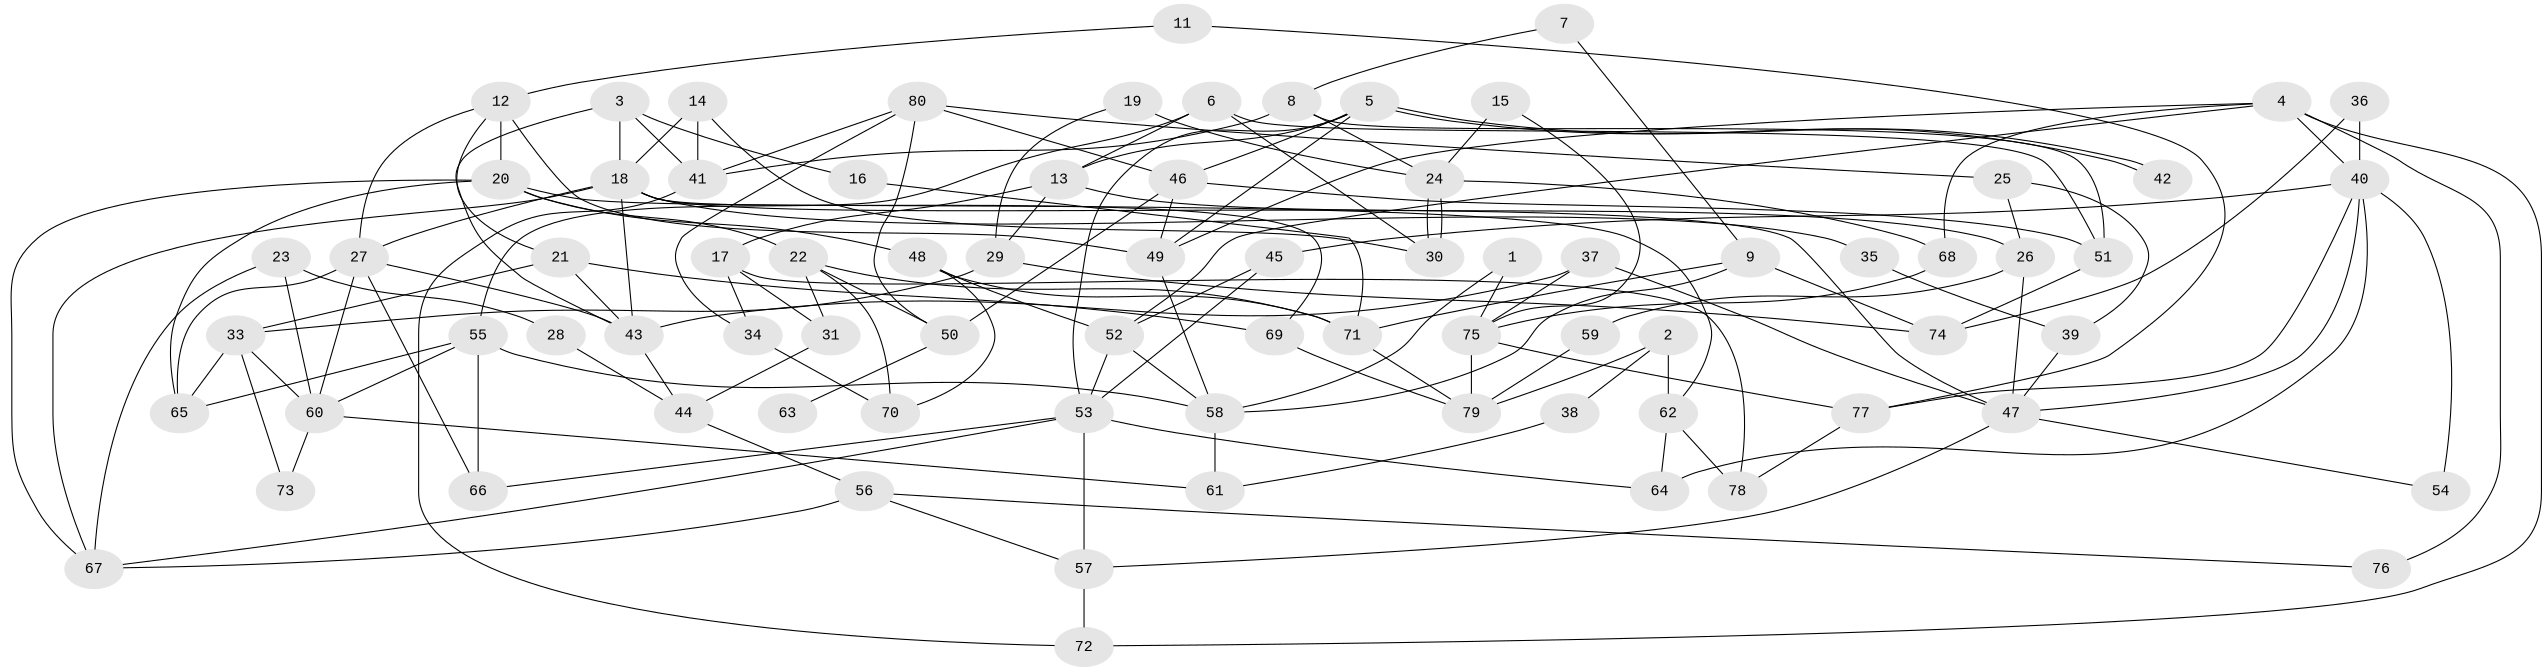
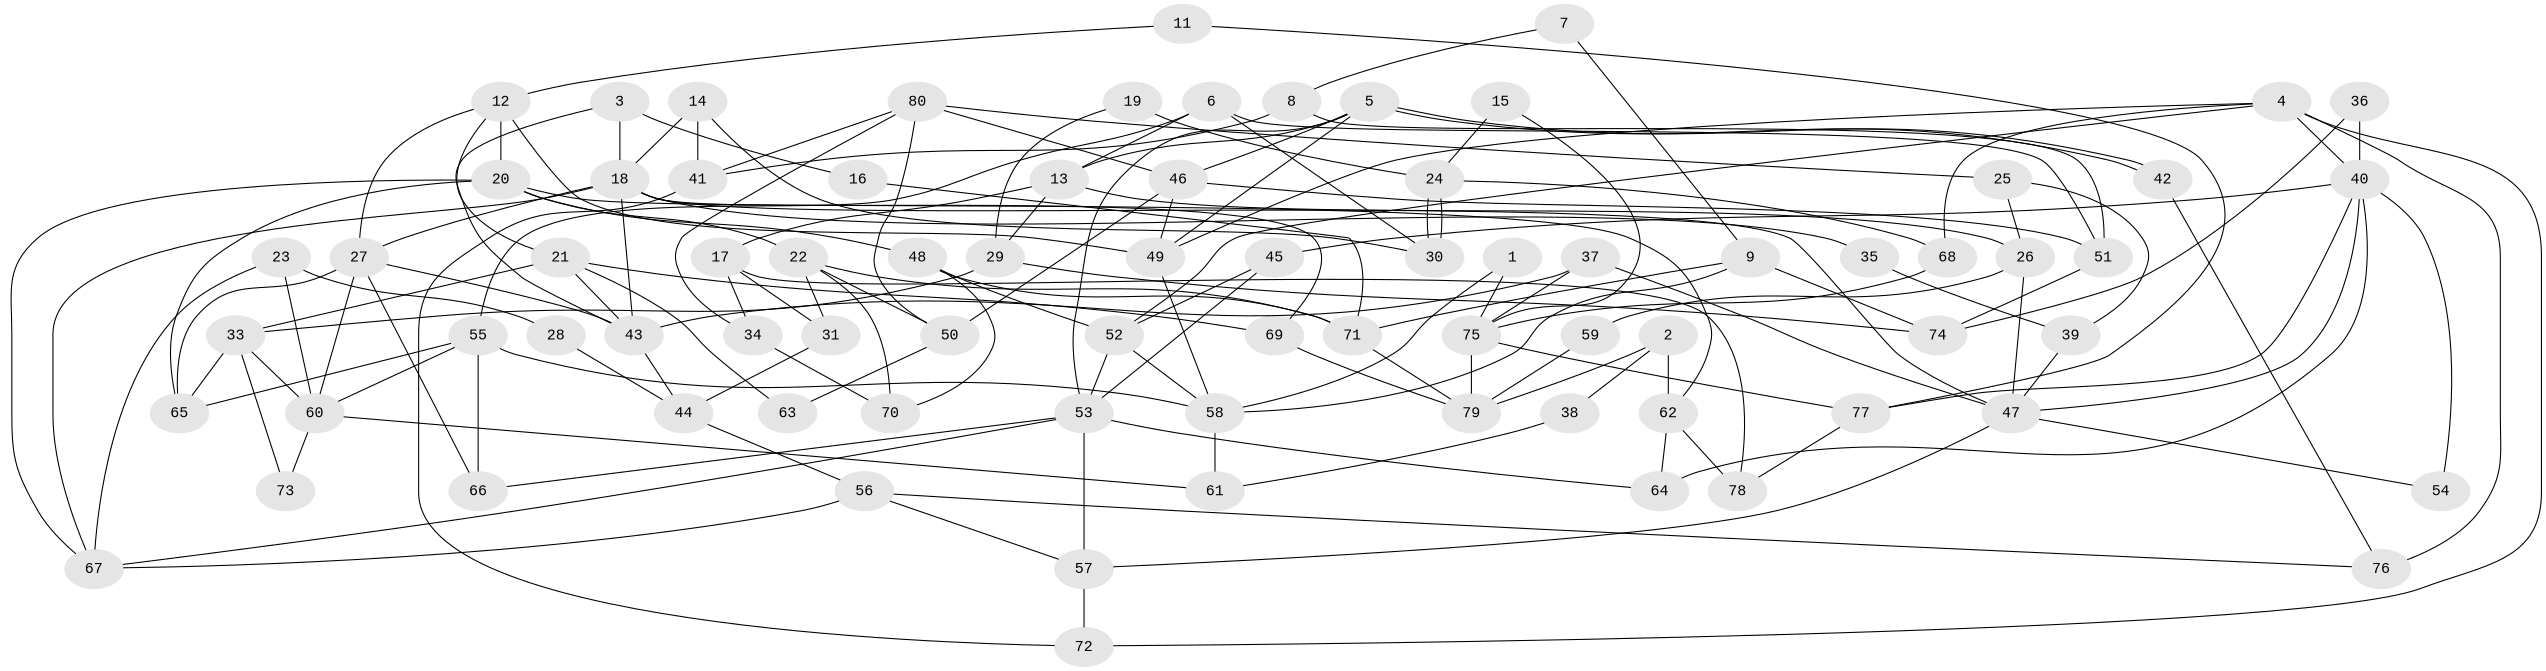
(654, 136) -> none
(1381, 150) -> none
none -> (687, 328)
none -> (2277, 383)
